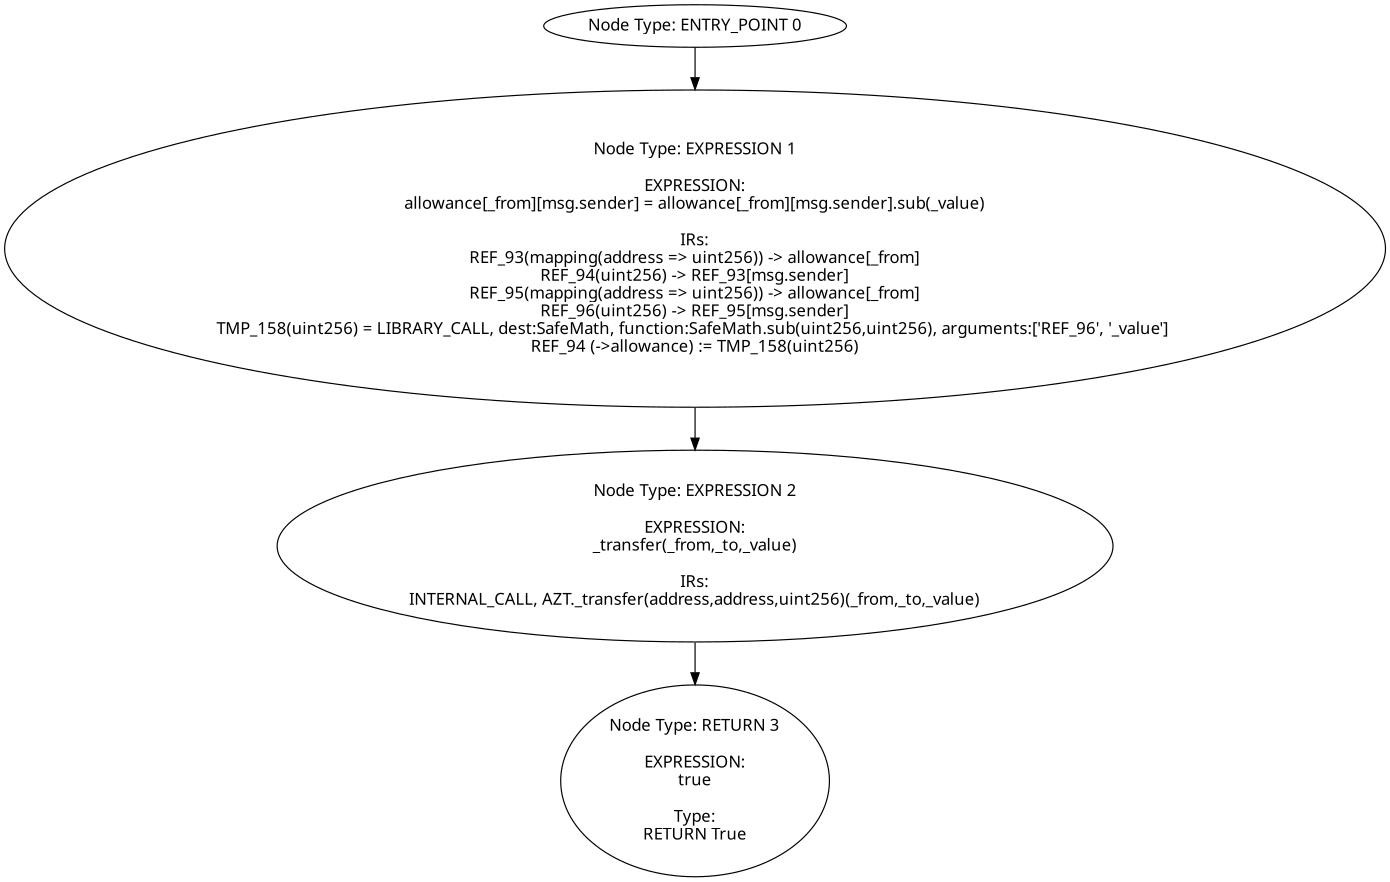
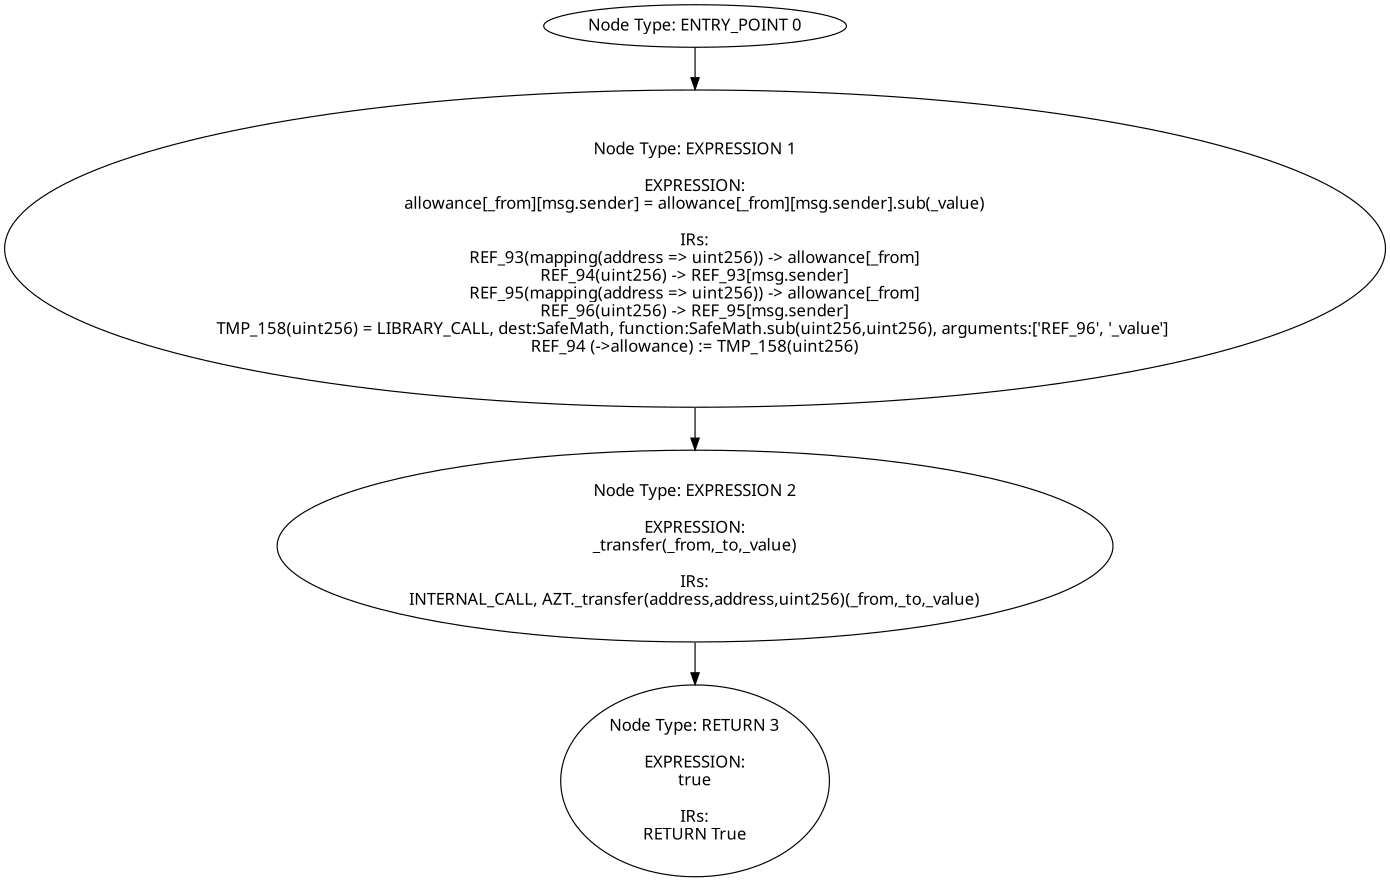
(695, 781) -> (695, 781)
